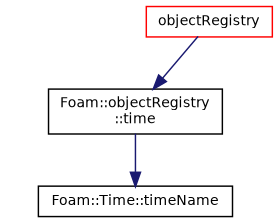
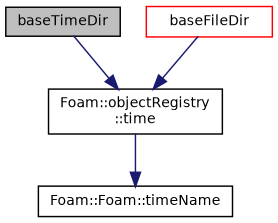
none -> (63, 22)
(209, 22) -> (209, 22)
(135, 201) -> (135, 201)
